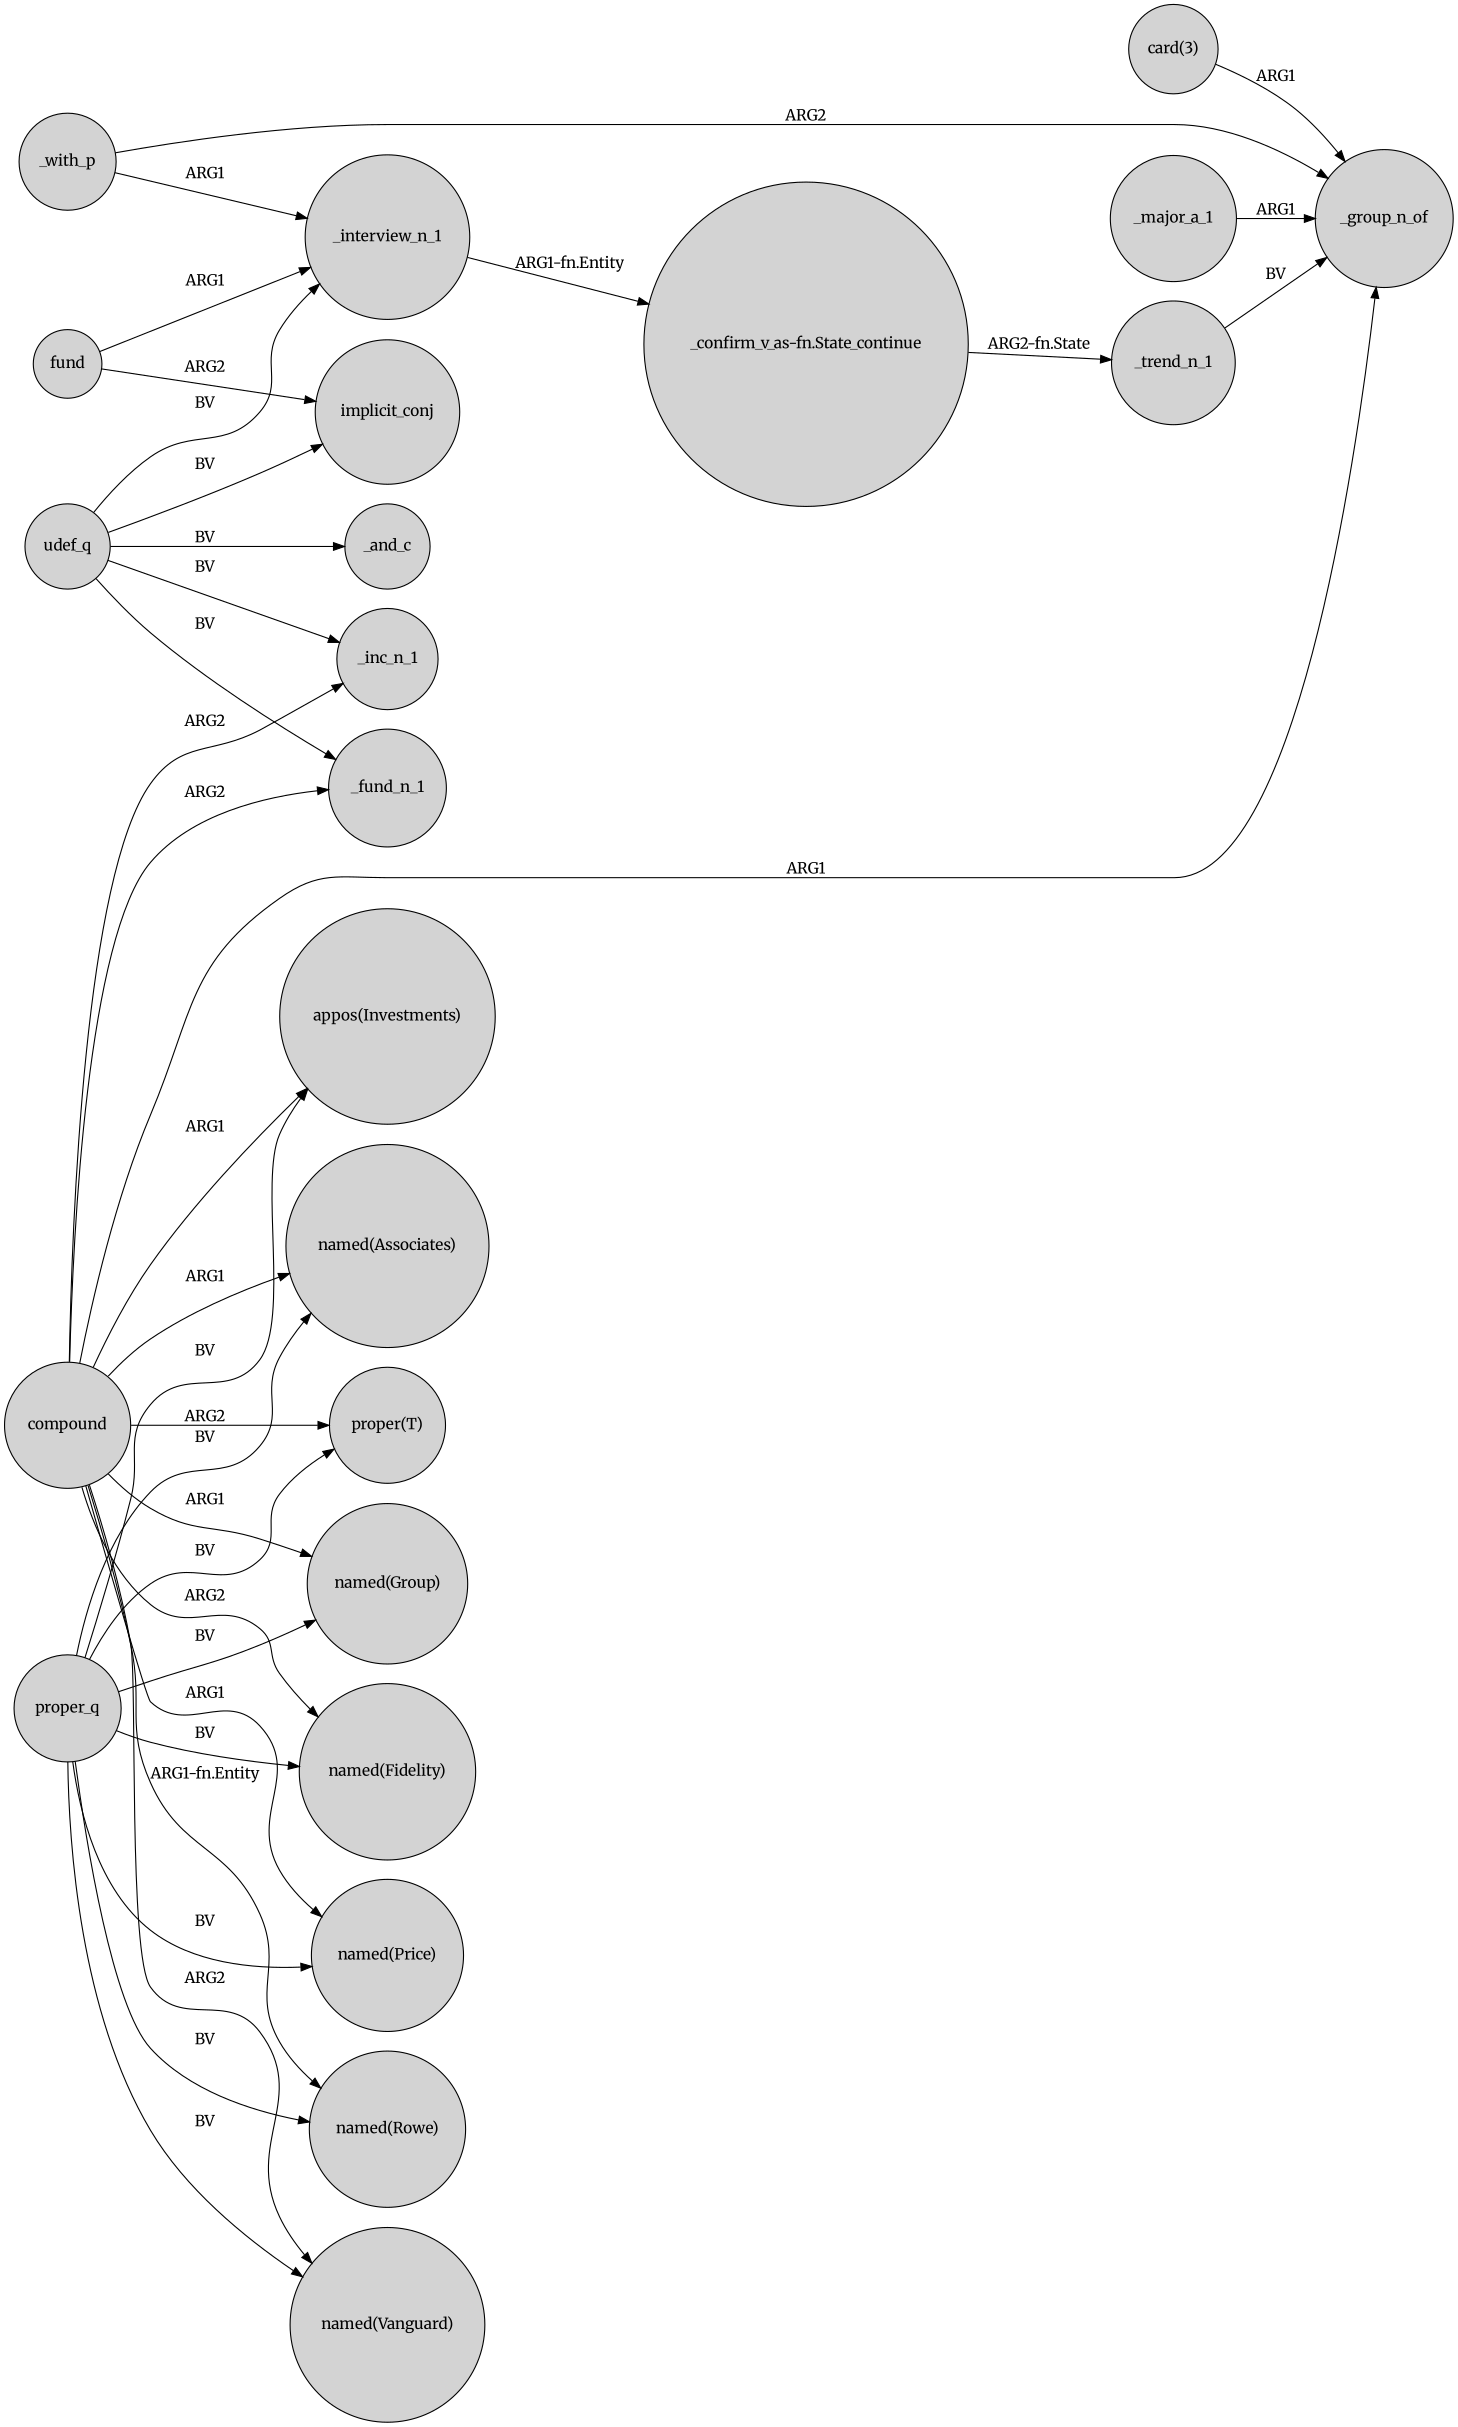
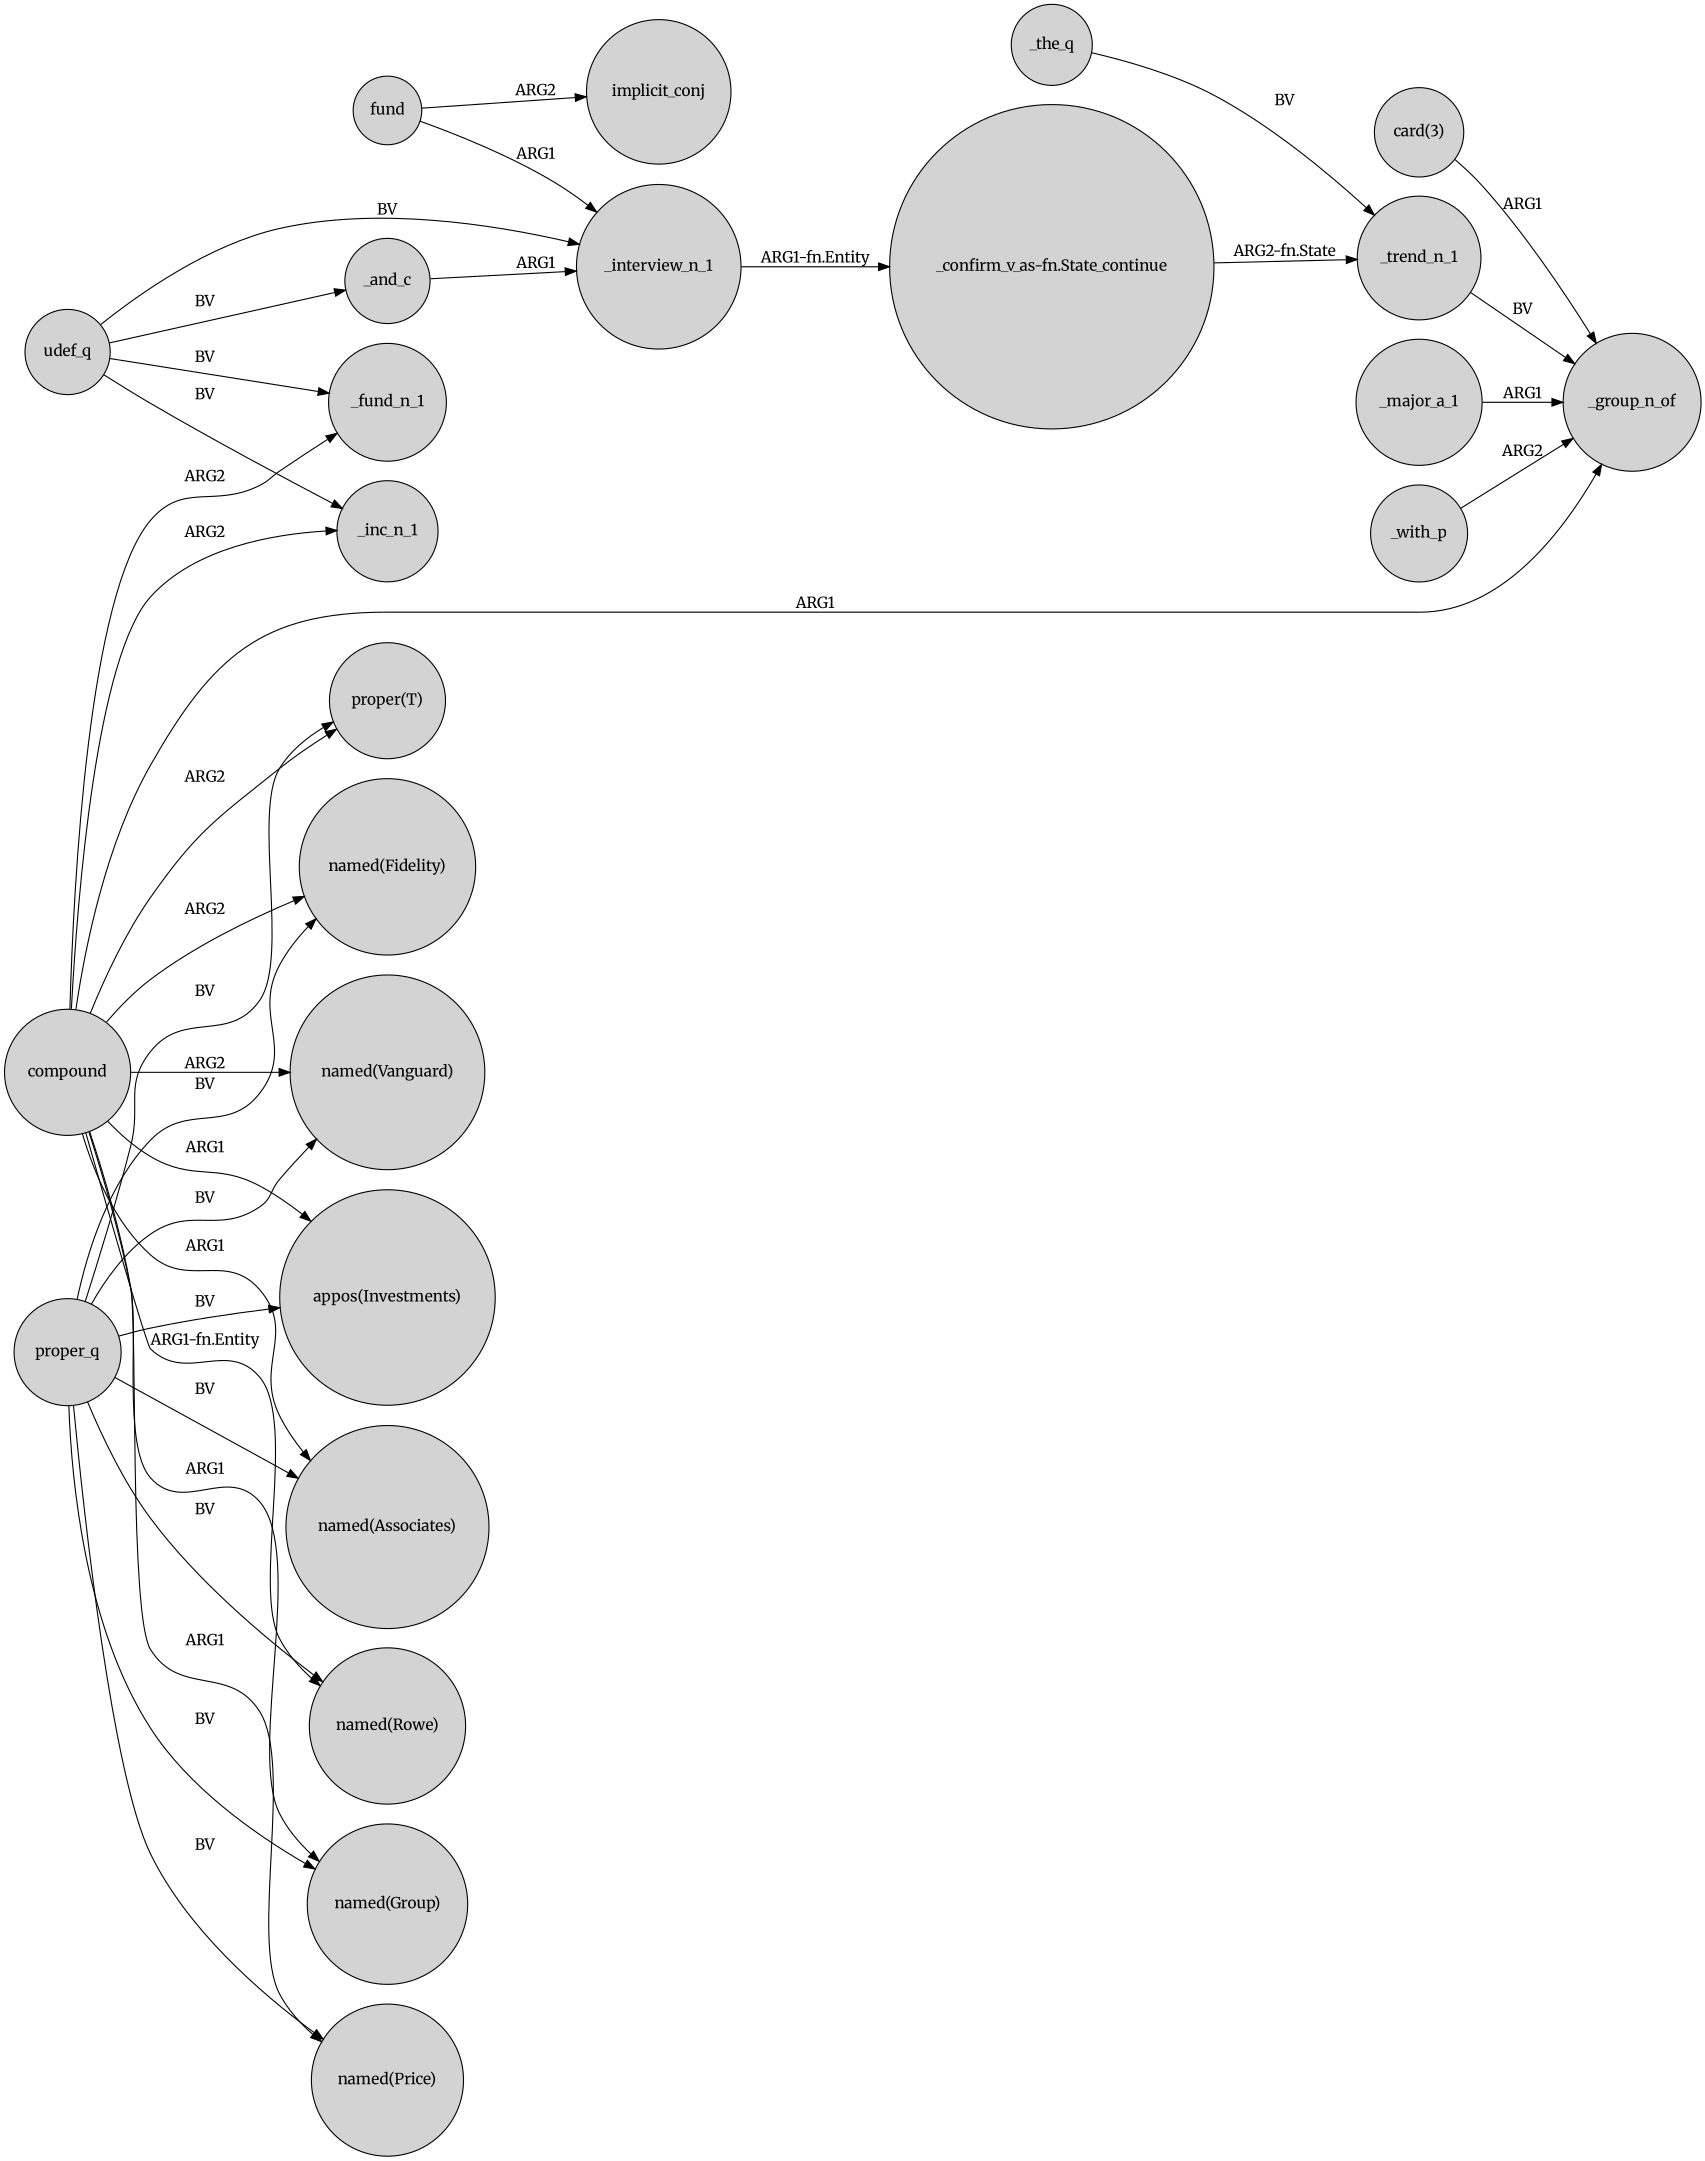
none -> (1052, 45)
(206, 194) -> (498, 275)
(211, 493) -> none
